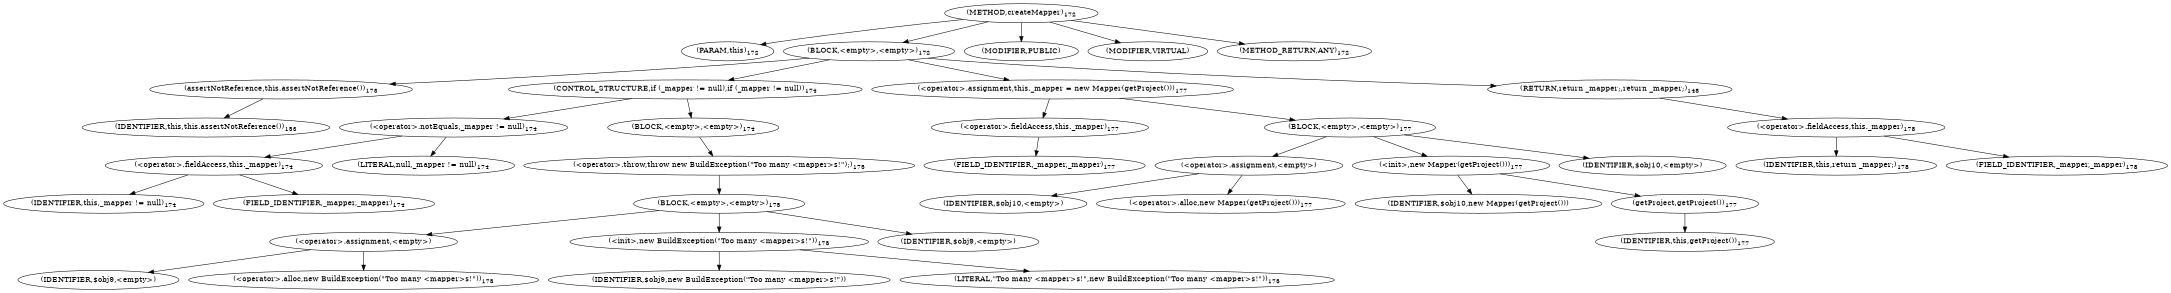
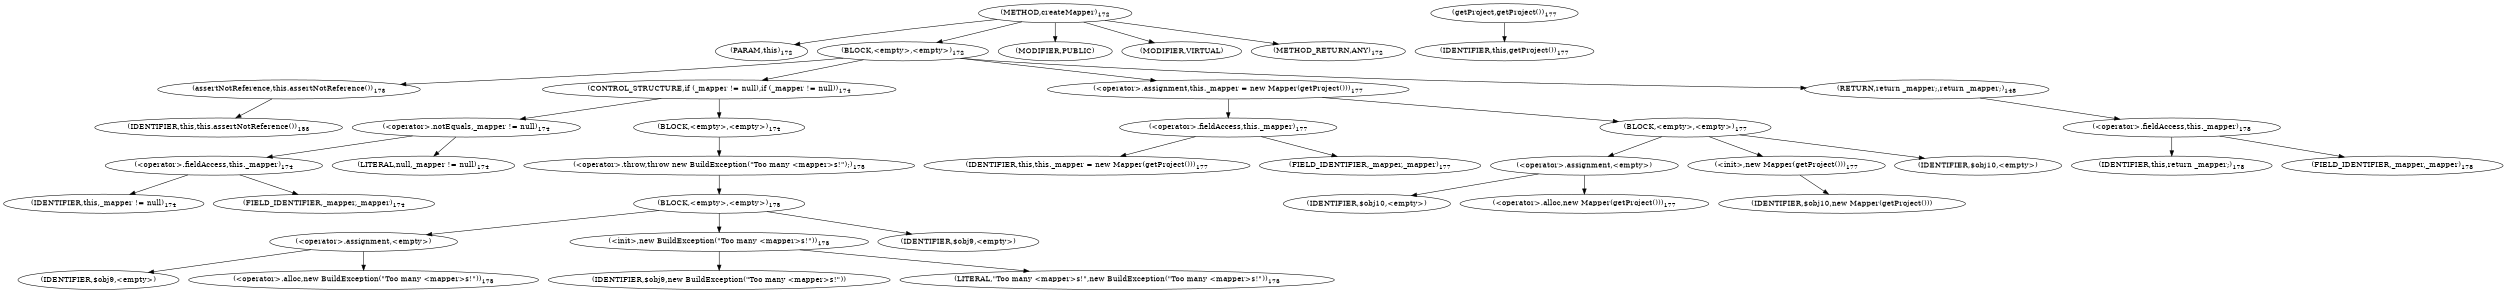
none -> (1087, 166)
(1568, 185) -> none
